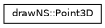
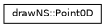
(53, 14) -> (53, 14)
